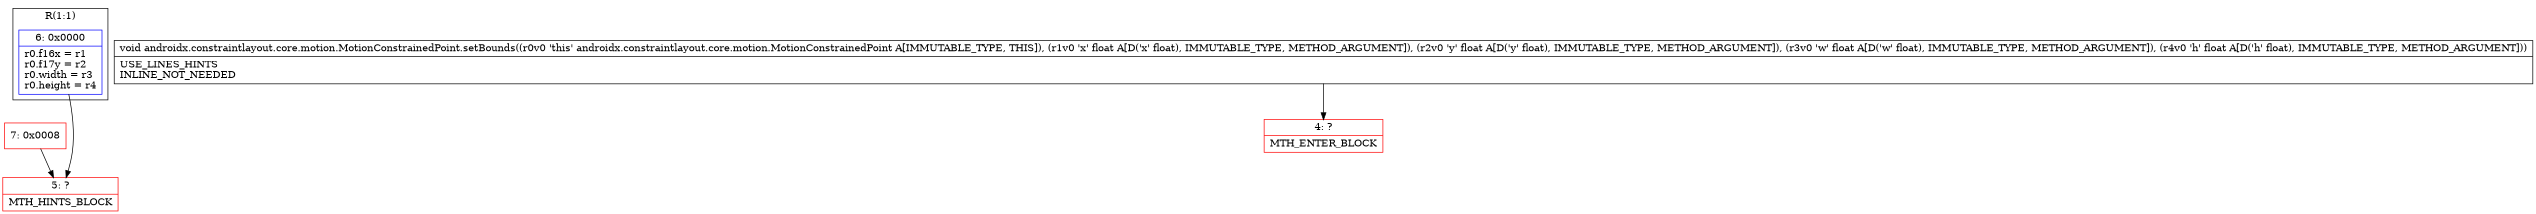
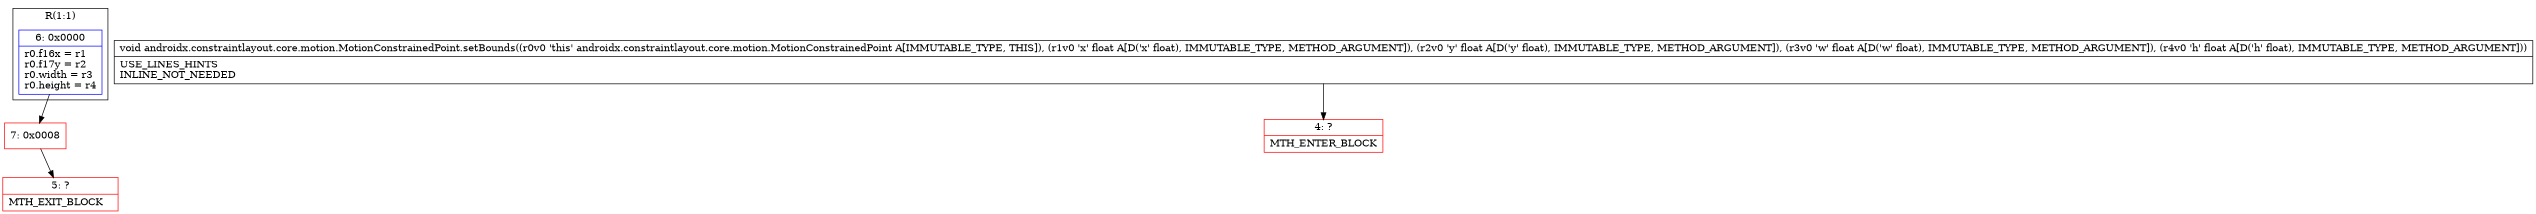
(73, 133) -> (46, 105)
(60, 202) -> (56, 202)
